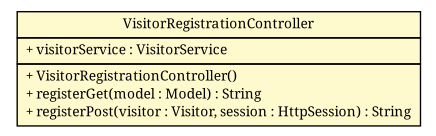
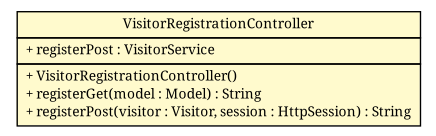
(127, 50) -> (120, 50)
